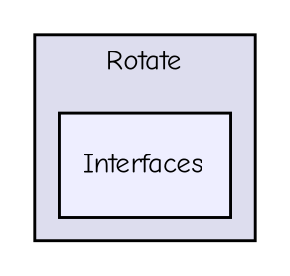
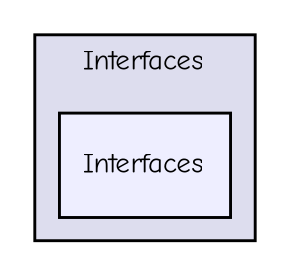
(145, 62) -> (145, 62)
